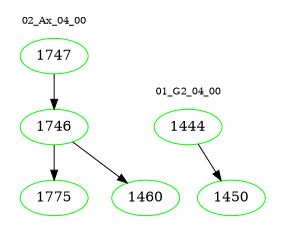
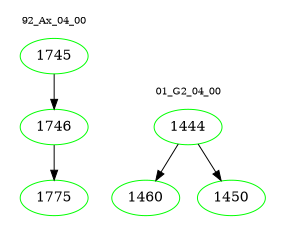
(54, 21) -> (54, 21)
(54, 56) -> (54, 56)
(90, 155) -> (170, 158)
